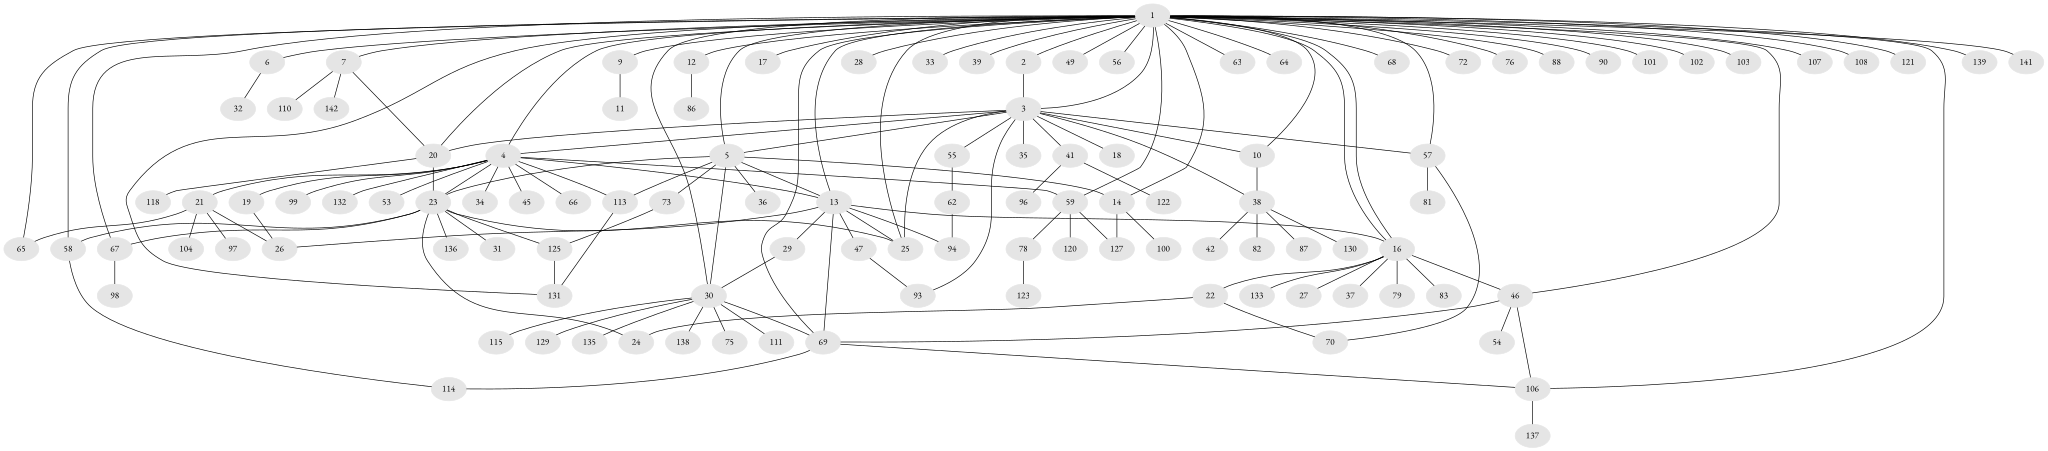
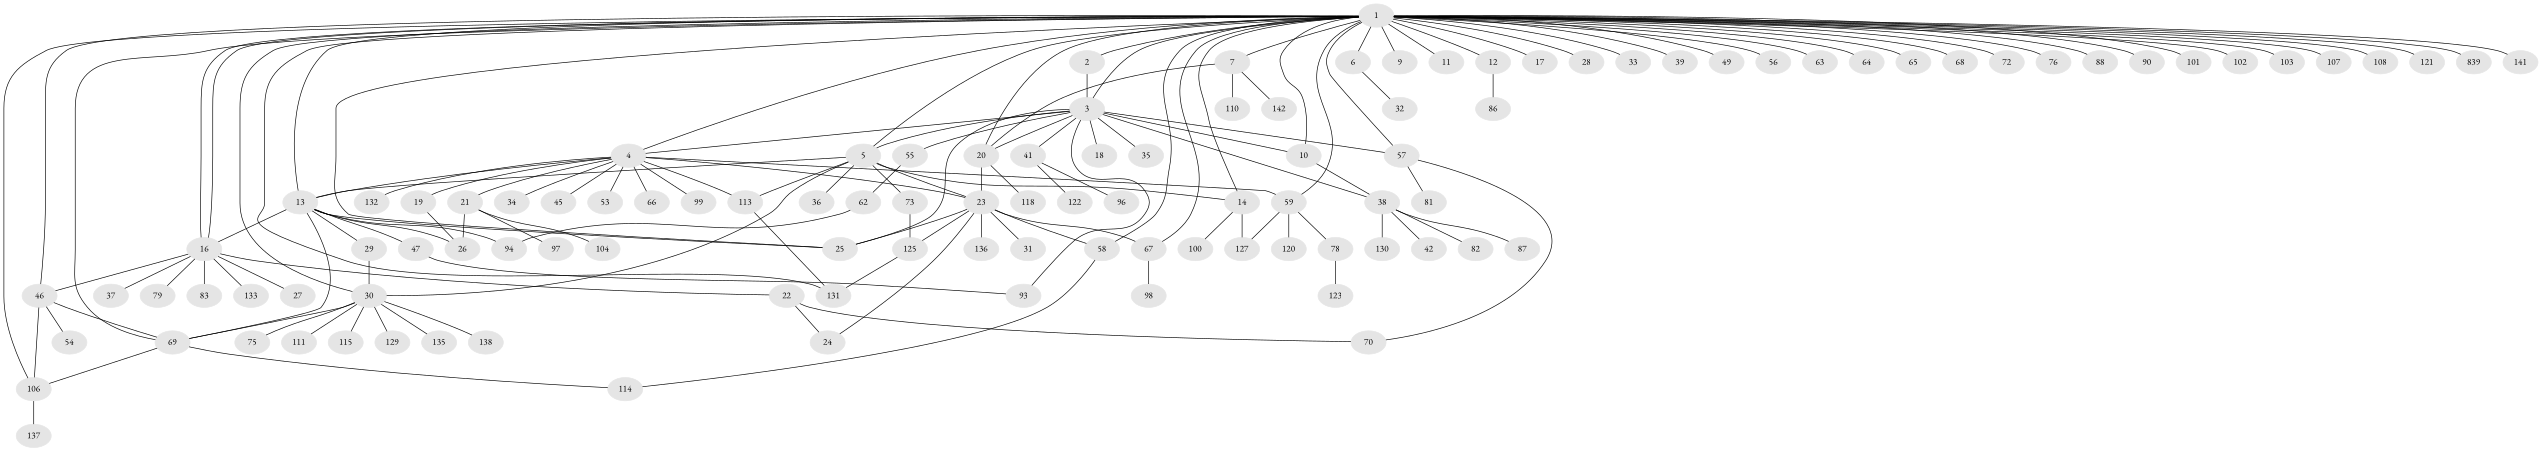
(1980, 62) -> (2474, 62)
(620, 86) -> (1411, 39)
(111, 226) -> none
